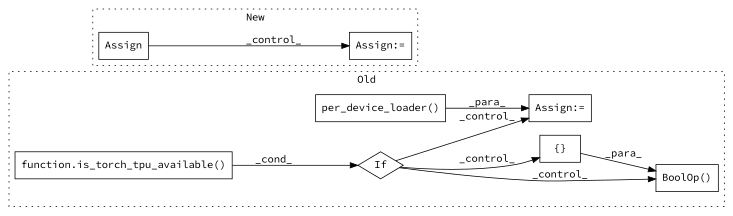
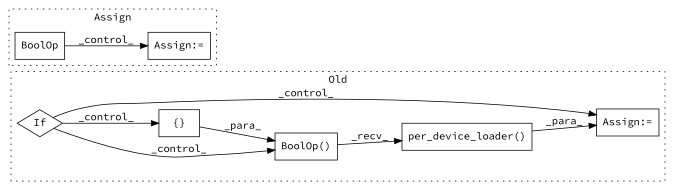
(255, 18) -> (113, 18)
(124, 46) -> (40, 46)
none -> (366, 143)
(124, 165) -> none
